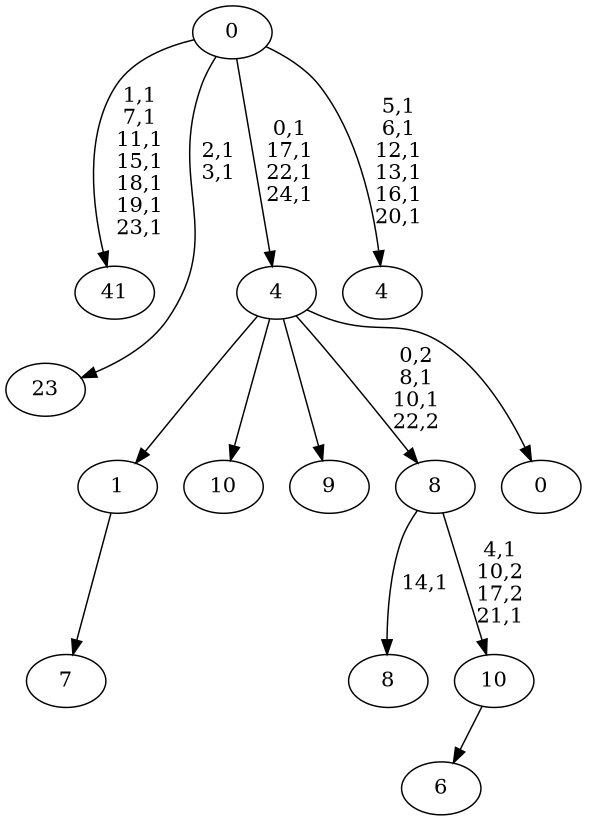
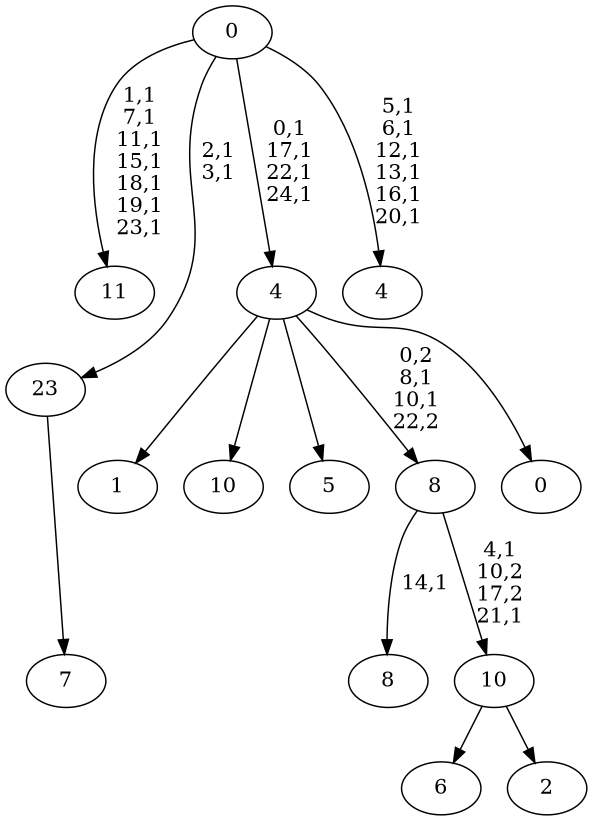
(115, 293) -> (115, 293)
(329, 487) -> (329, 487)
(94, 577) -> (55, 528)
none -> (547, 788)
